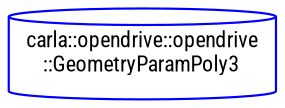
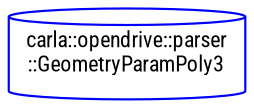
(142, 54) -> (127, 54)
